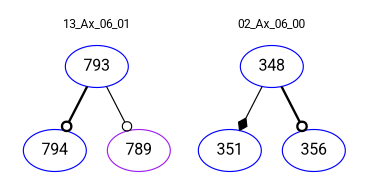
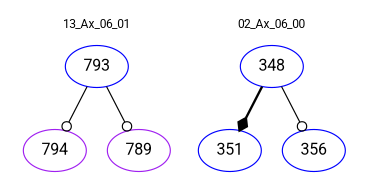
(254, 102) -> (254, 102)
(78, 104) -> (78, 104)
(291, 104) -> (291, 104)
(55, 150) -> (55, 150)
